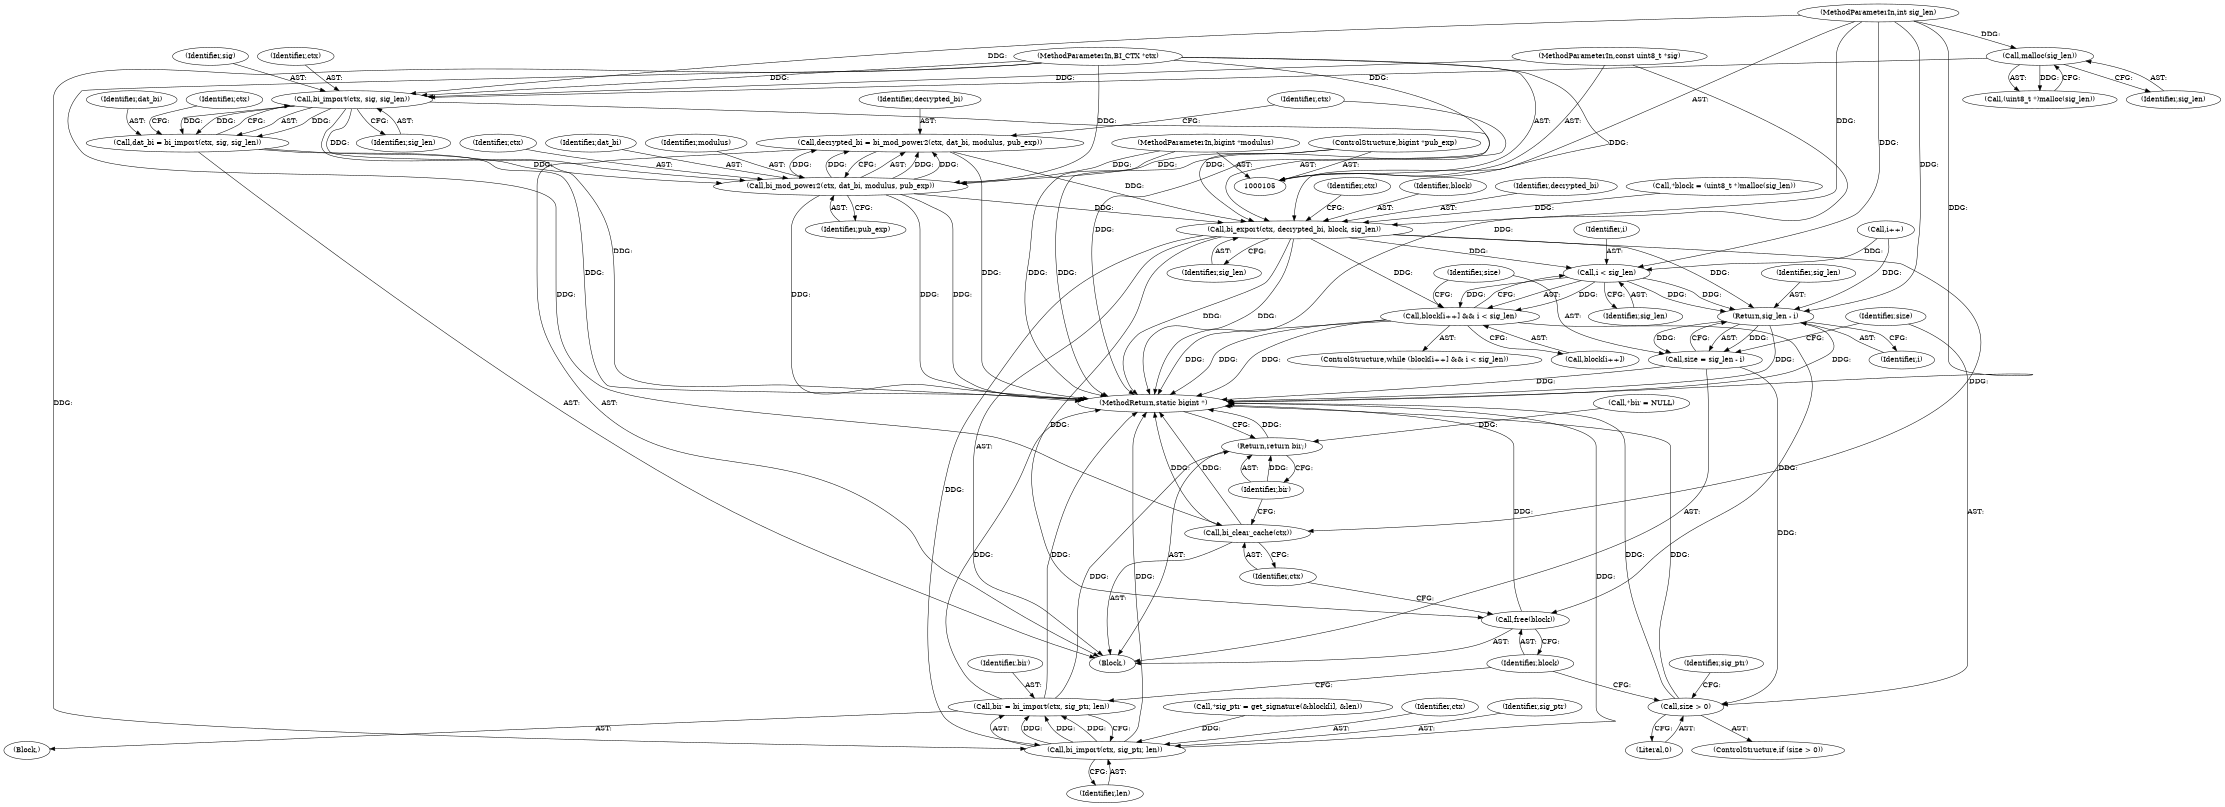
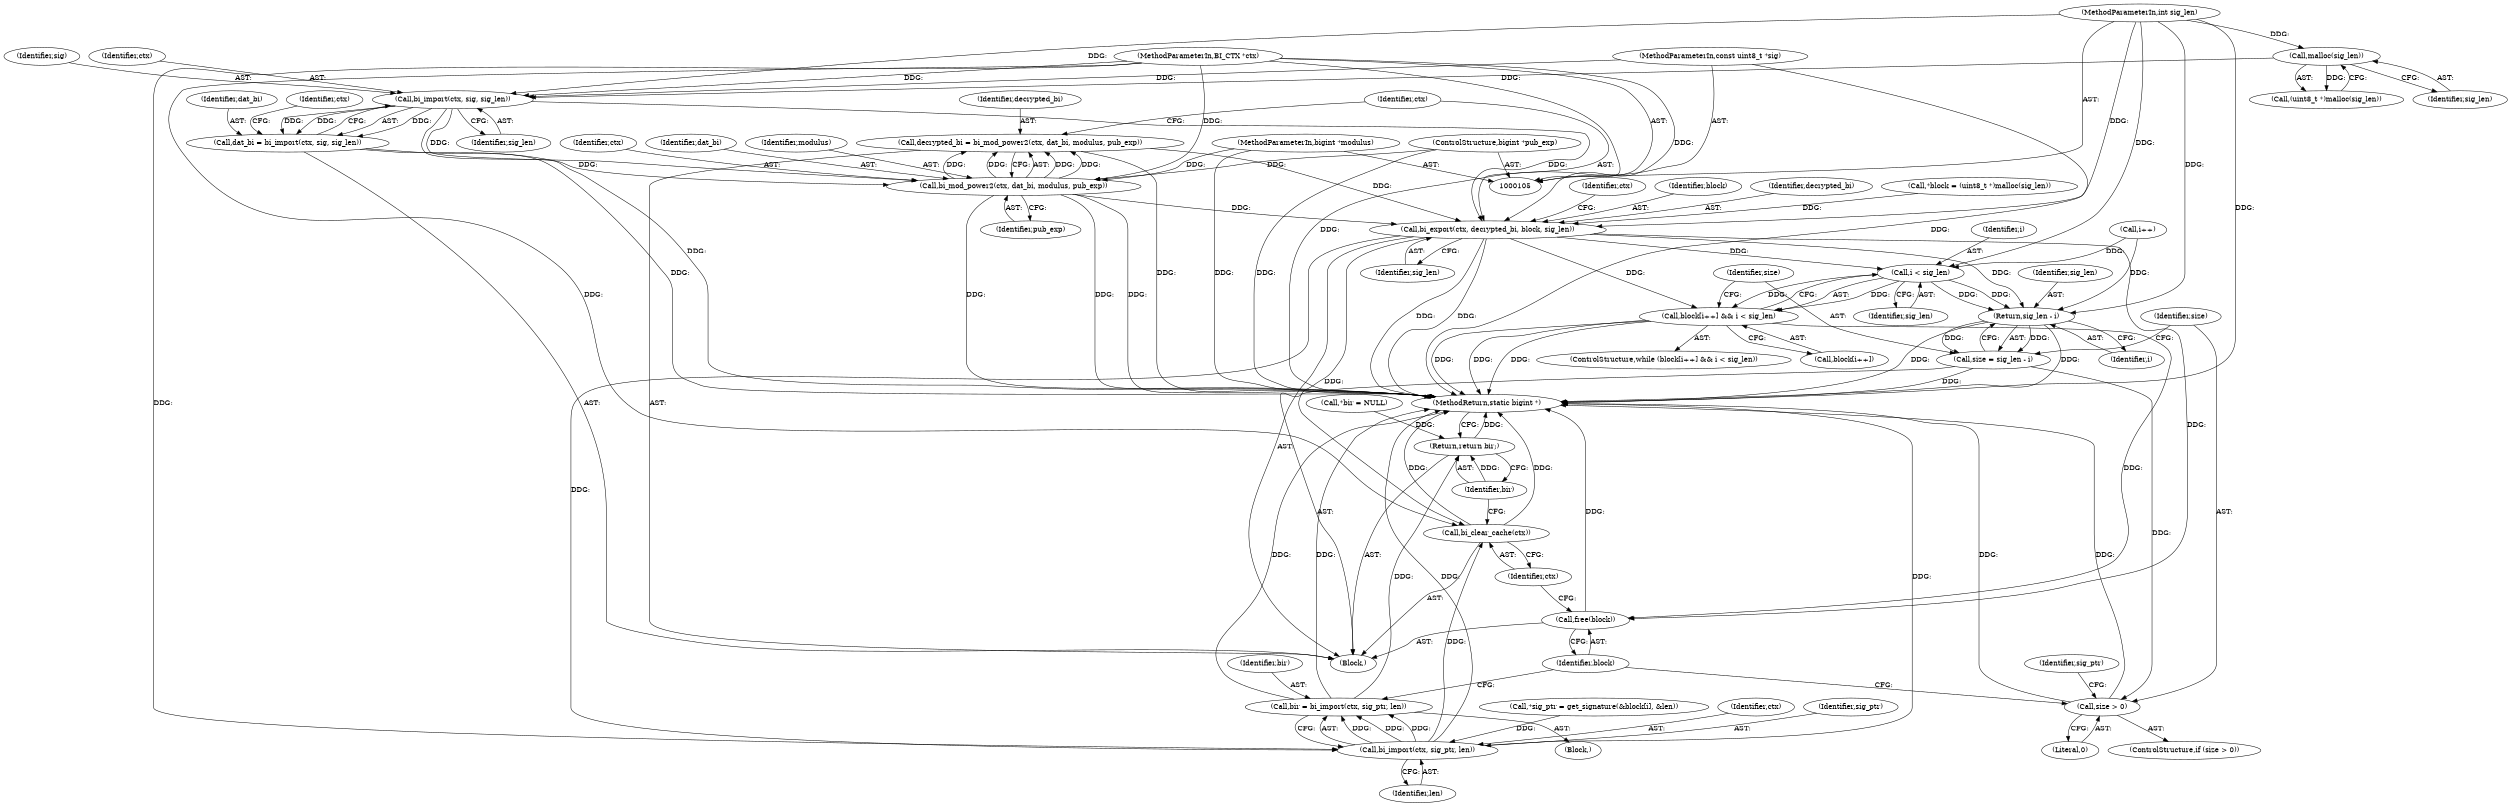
none -> (1446, 643)
